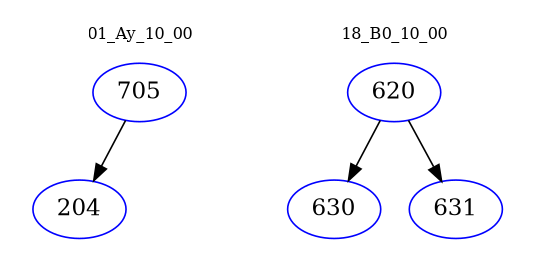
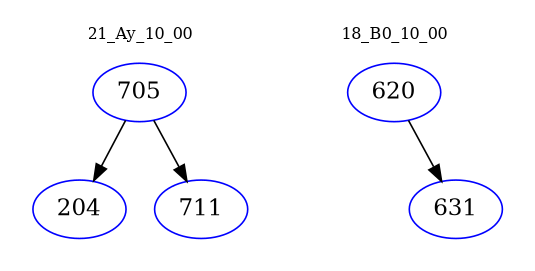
(140, 35) -> (140, 35)
none -> (201, 209)
(334, 209) -> none
